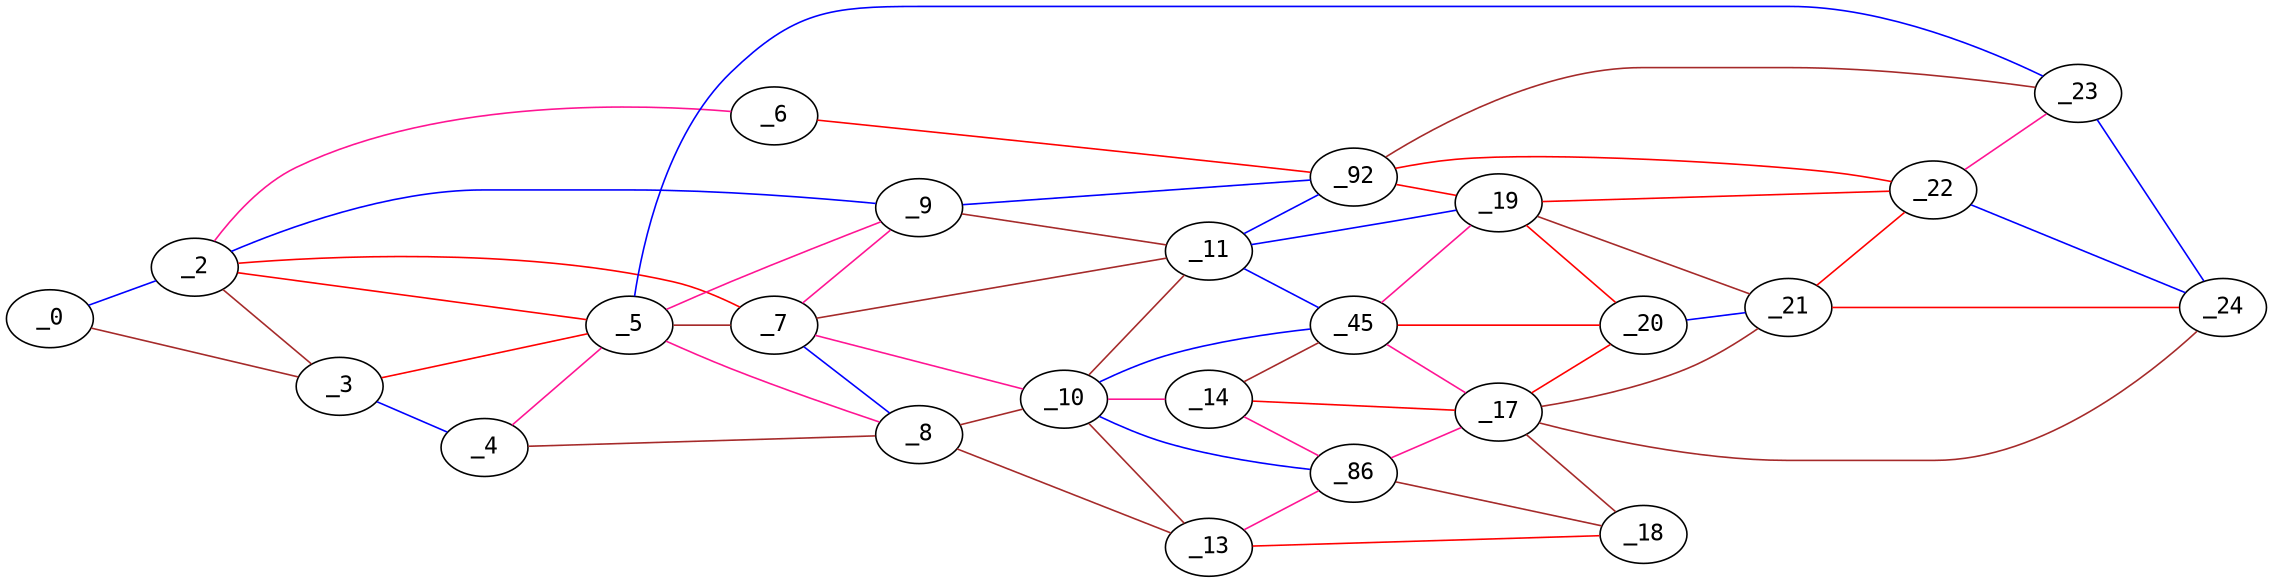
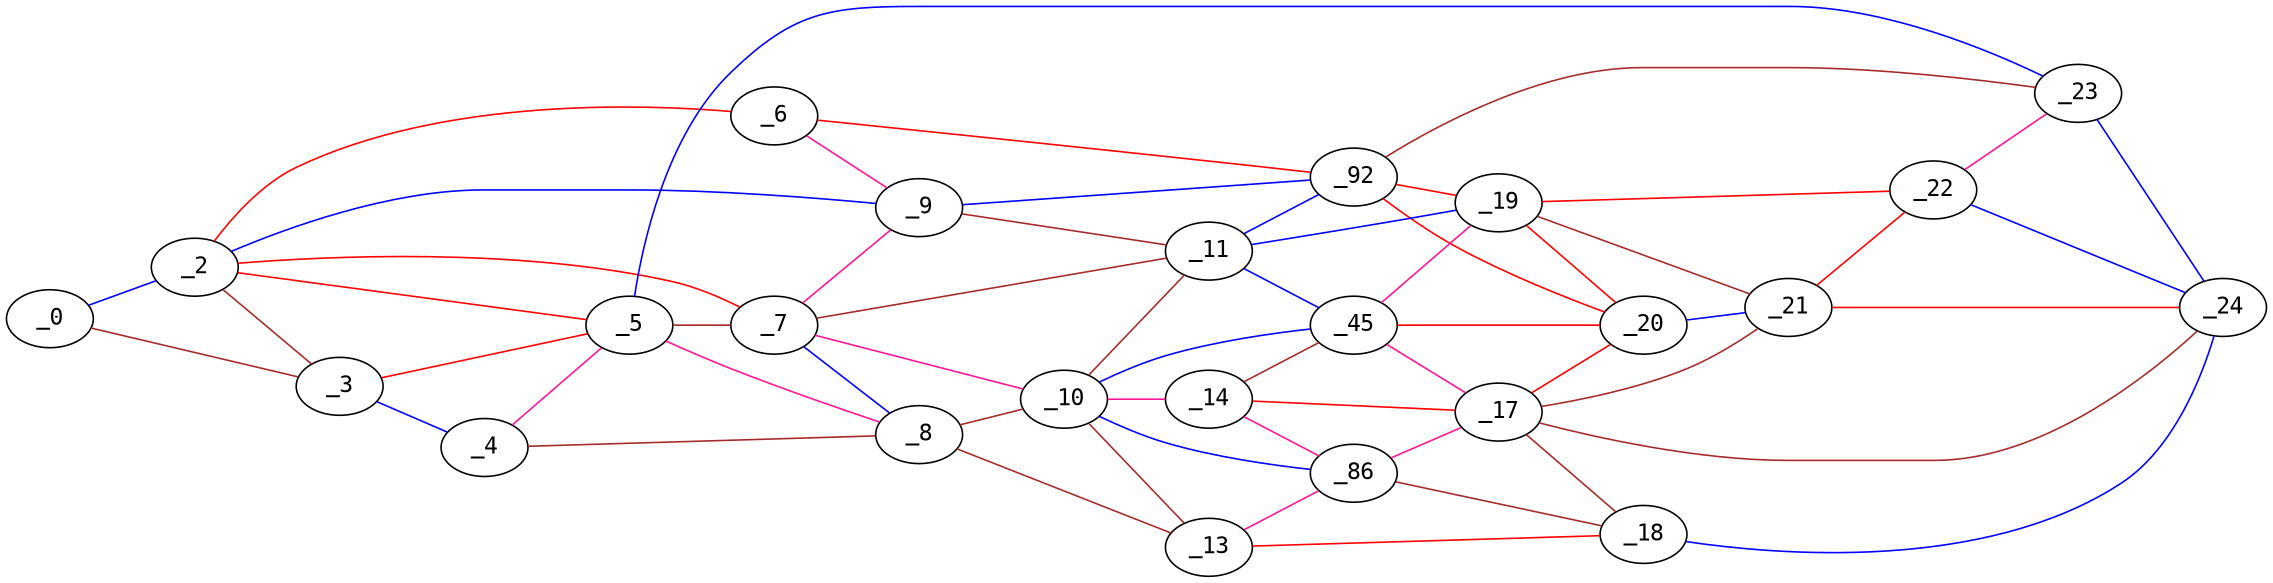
(455, 121) -> (455, 121)
(1644, 159) -> (1489, 264)
(773, 264) -> (847, 162)
none -> (1997, 534)
